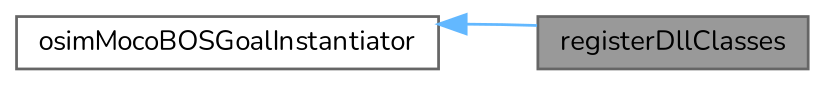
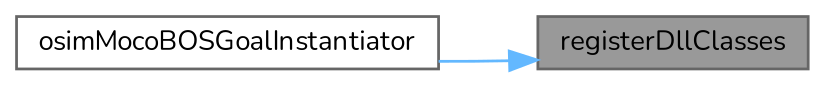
(502, 25) -> (474, 61)
